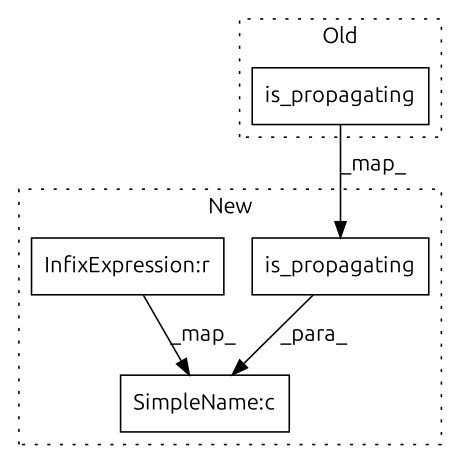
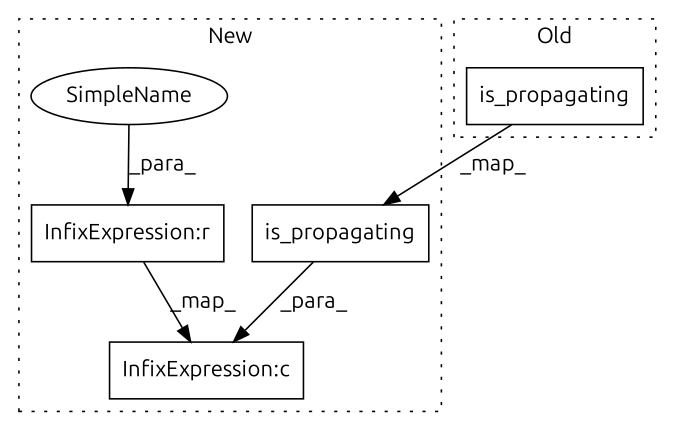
none -> (129, 96)
(205, 404) -> (207, 370)
